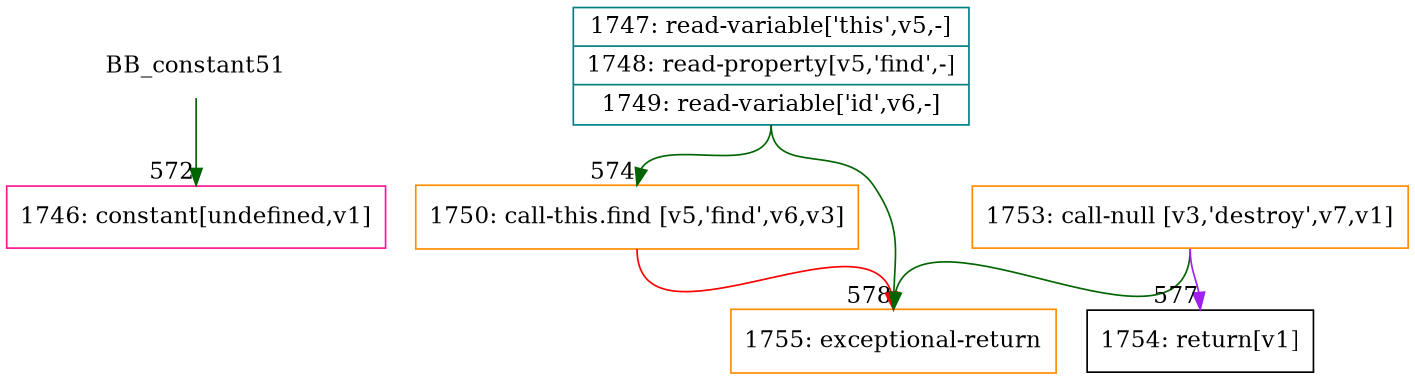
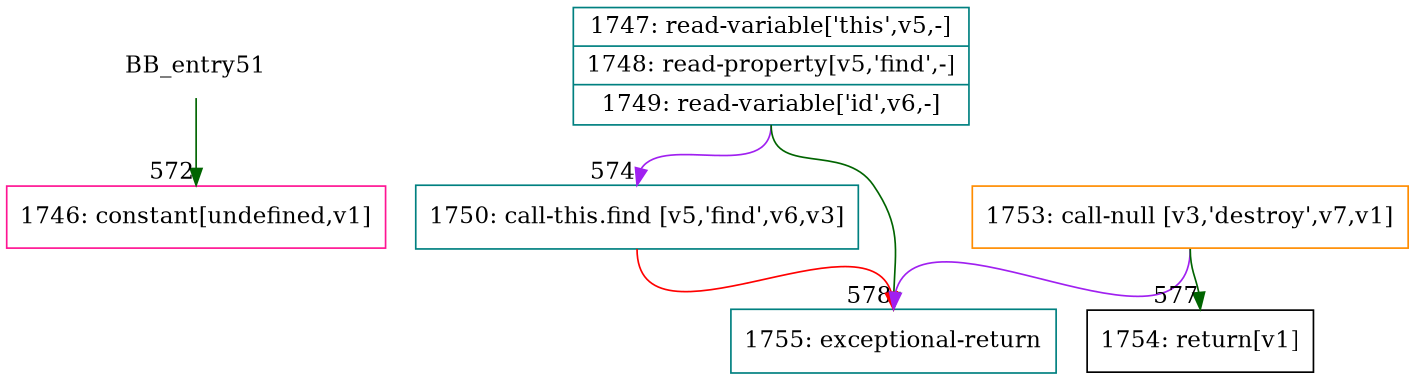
(196, 66) -> (196, 66)
(713, 155) -> (713, 155)
(637, 217) -> (637, 217)
(1193, 272) -> (1193, 272)
(1050, 281) -> (1050, 281)
(894, 341) -> (894, 341)
